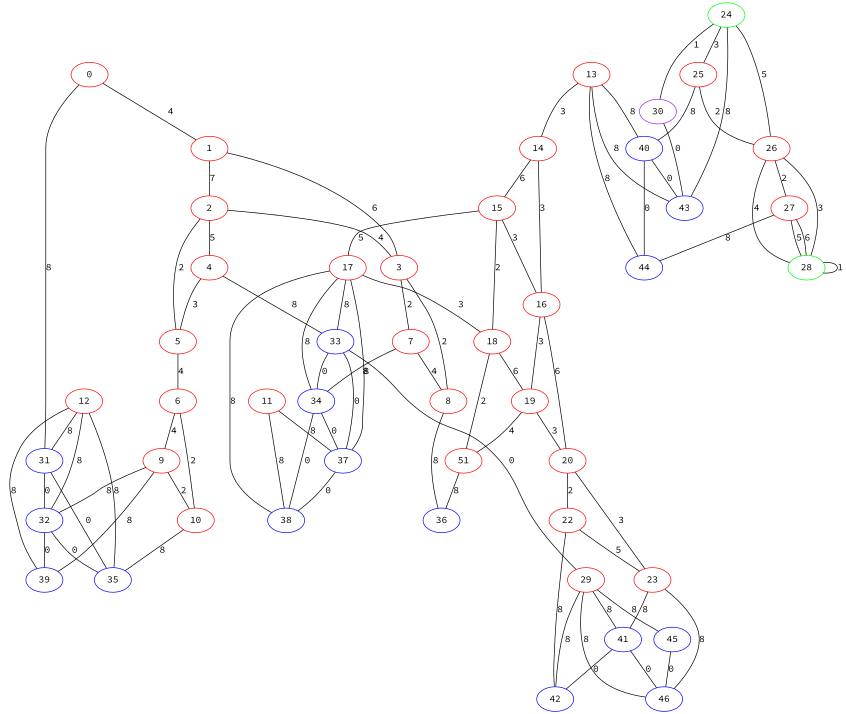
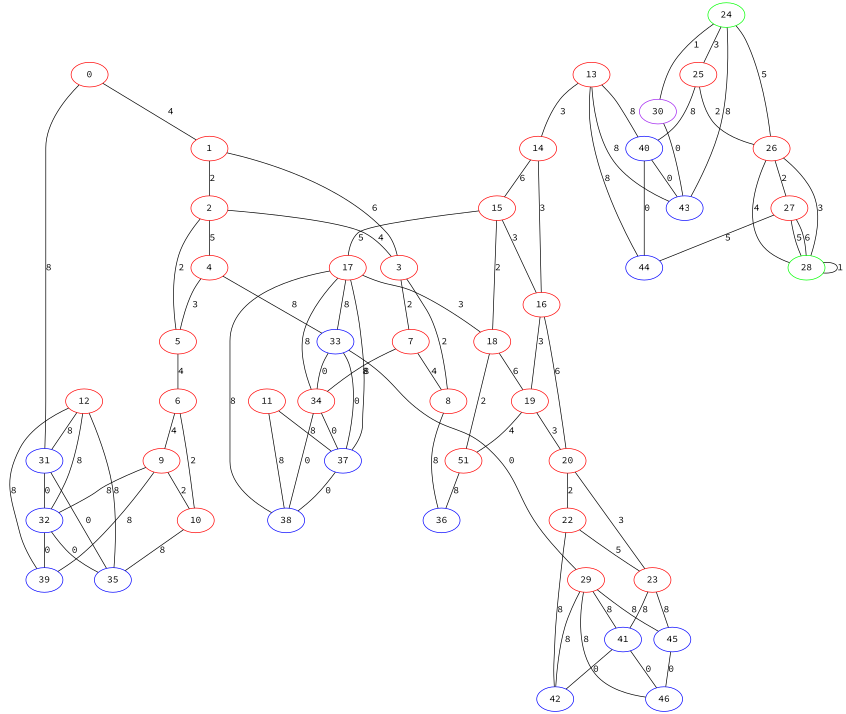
(213, 178) -> (213, 178)
(728, 238) -> (728, 238)
(316, 401) -> (316, 401)
(699, 636) -> (662, 610)
